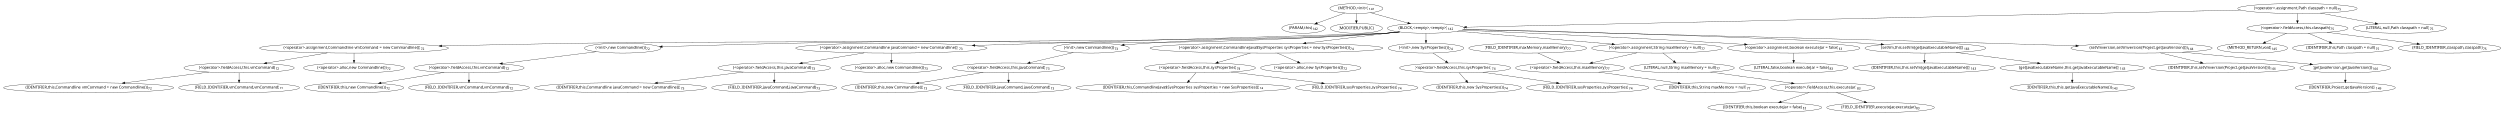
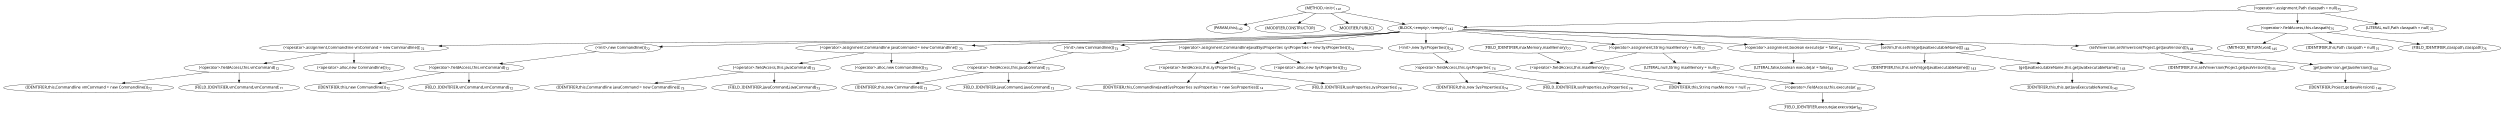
none -> (1290, 28)
(1765, 108) -> none
